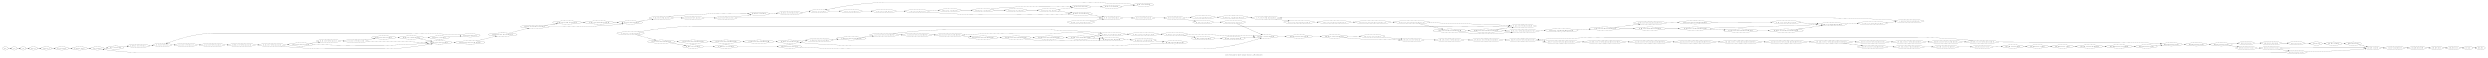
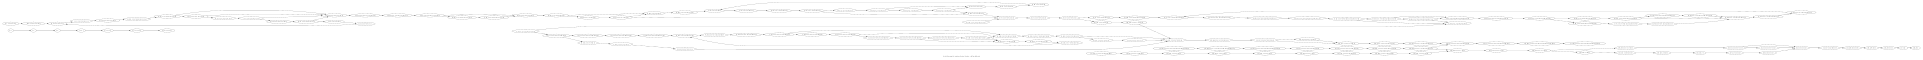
(1695, 42) -> none
(1873, 47) -> none
(97, 48) -> none
